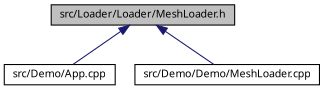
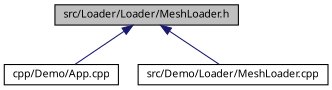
(60, 75) -> (61, 75)
(227, 75) -> (233, 75)
